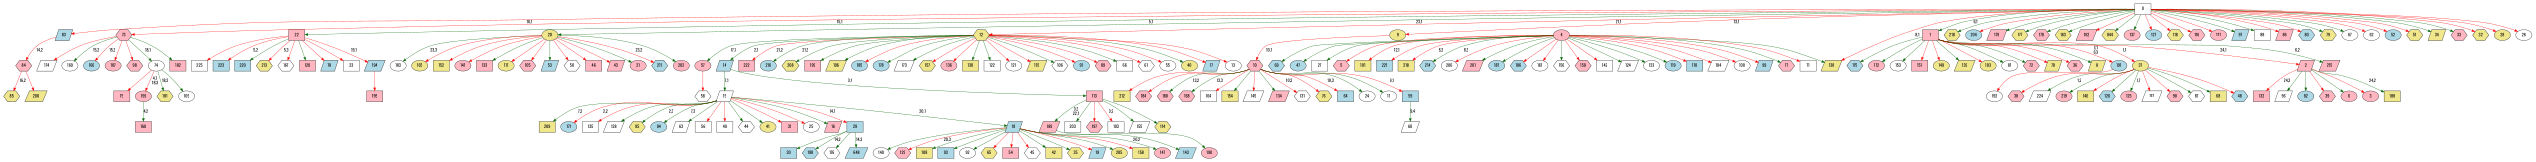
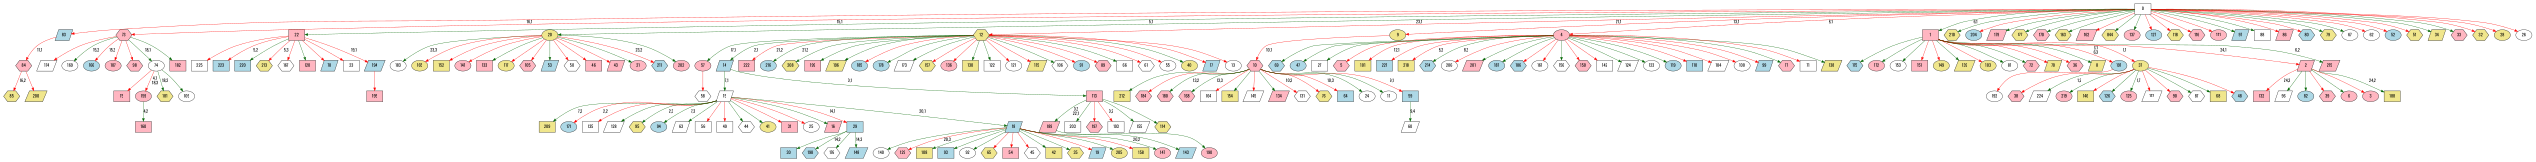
(1986, 16) -> (1854, 19)
(40, 50) -> (40, 50)
(1183, 73) -> (1183, 73)
(857, 153) -> (857, 153)
